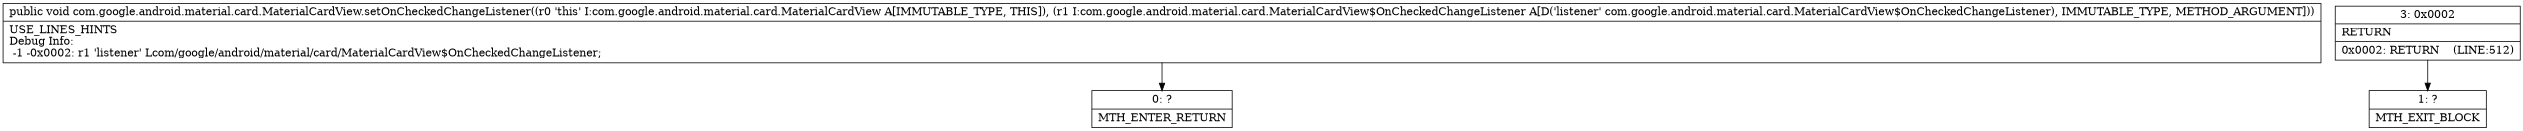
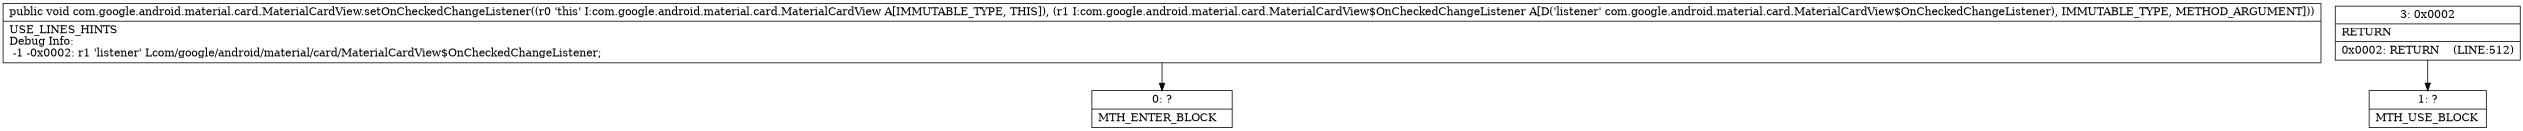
(1162, 118) -> (1157, 118)
(2428, 118) -> (2427, 118)
